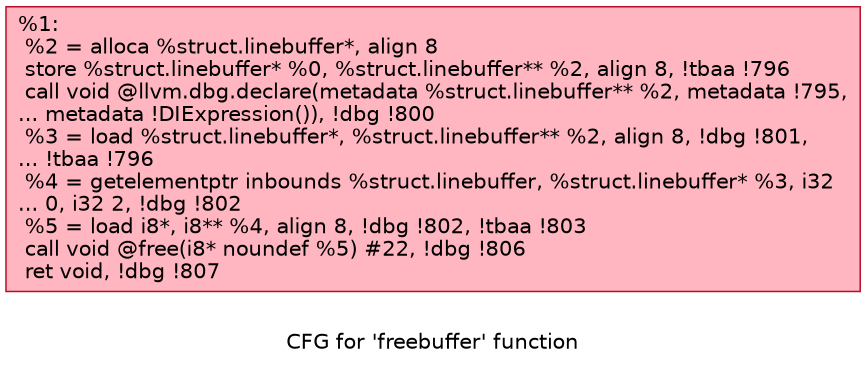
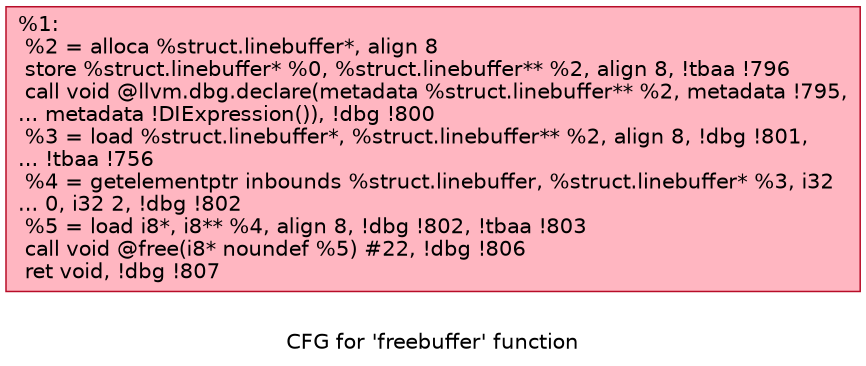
(86, 160) -> (86, 160)
